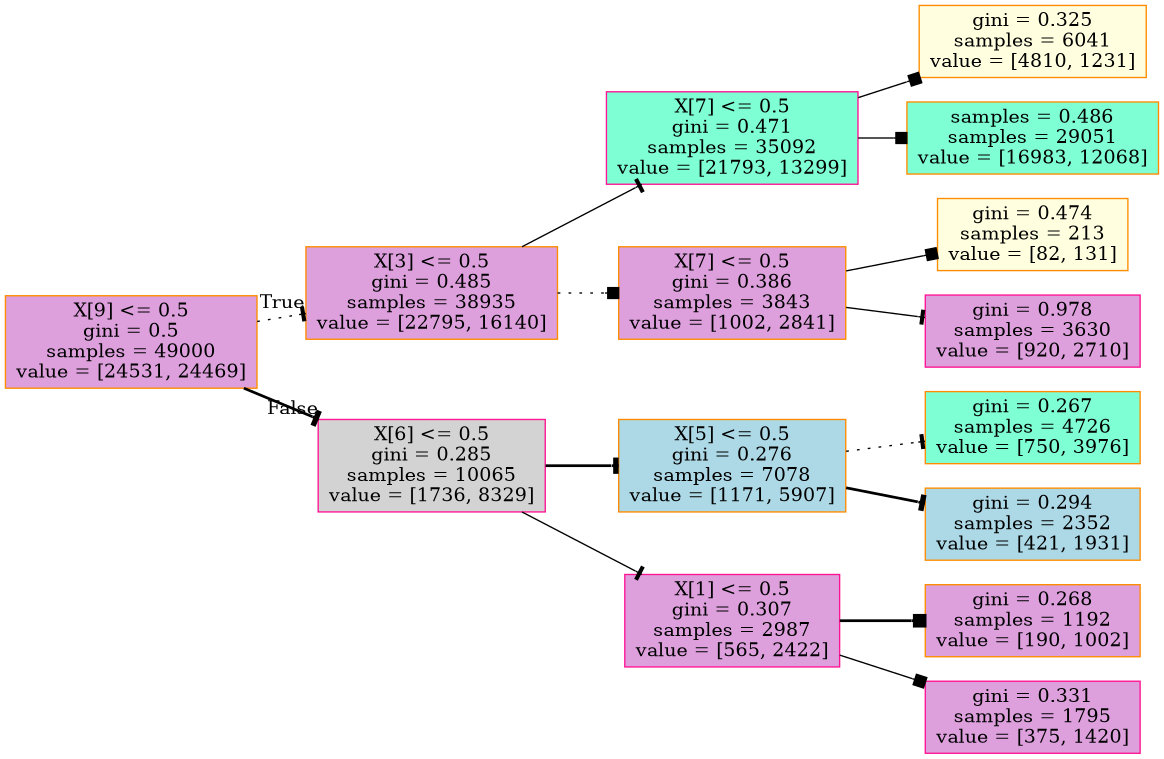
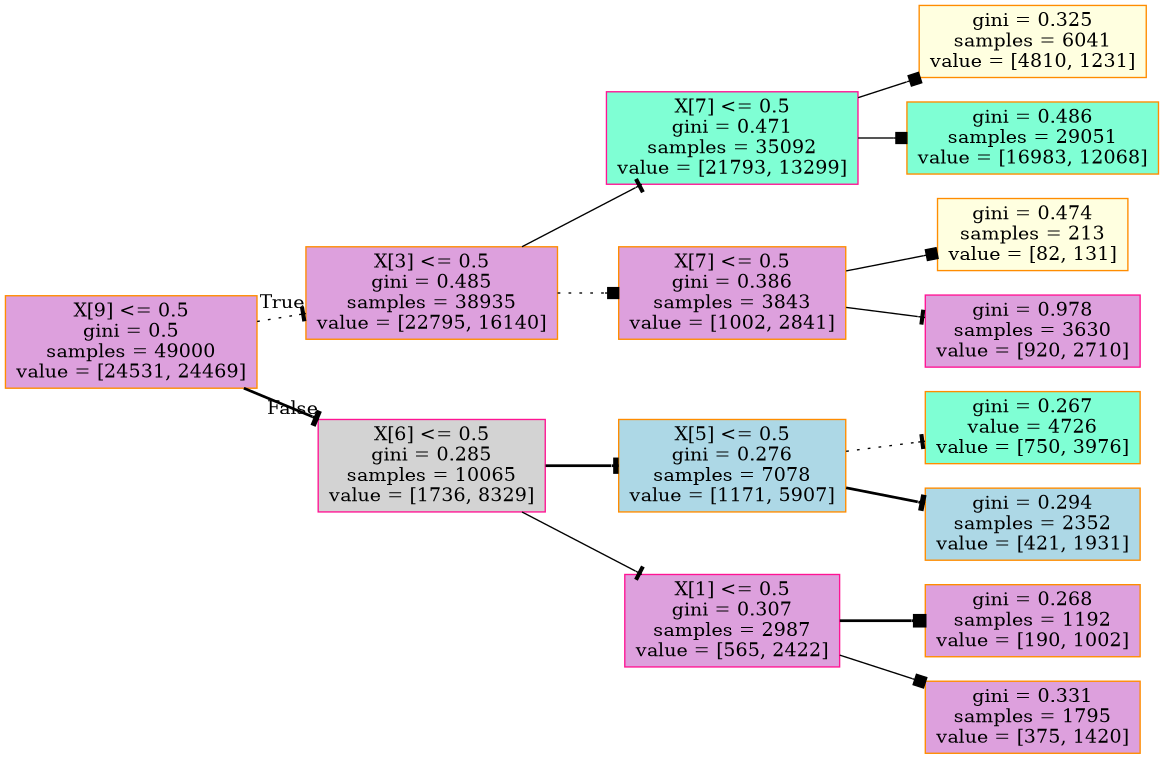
(1033, 138) -> (1033, 138)
(1033, 428) -> (1033, 428)
(1033, 717) -> (1033, 717)
